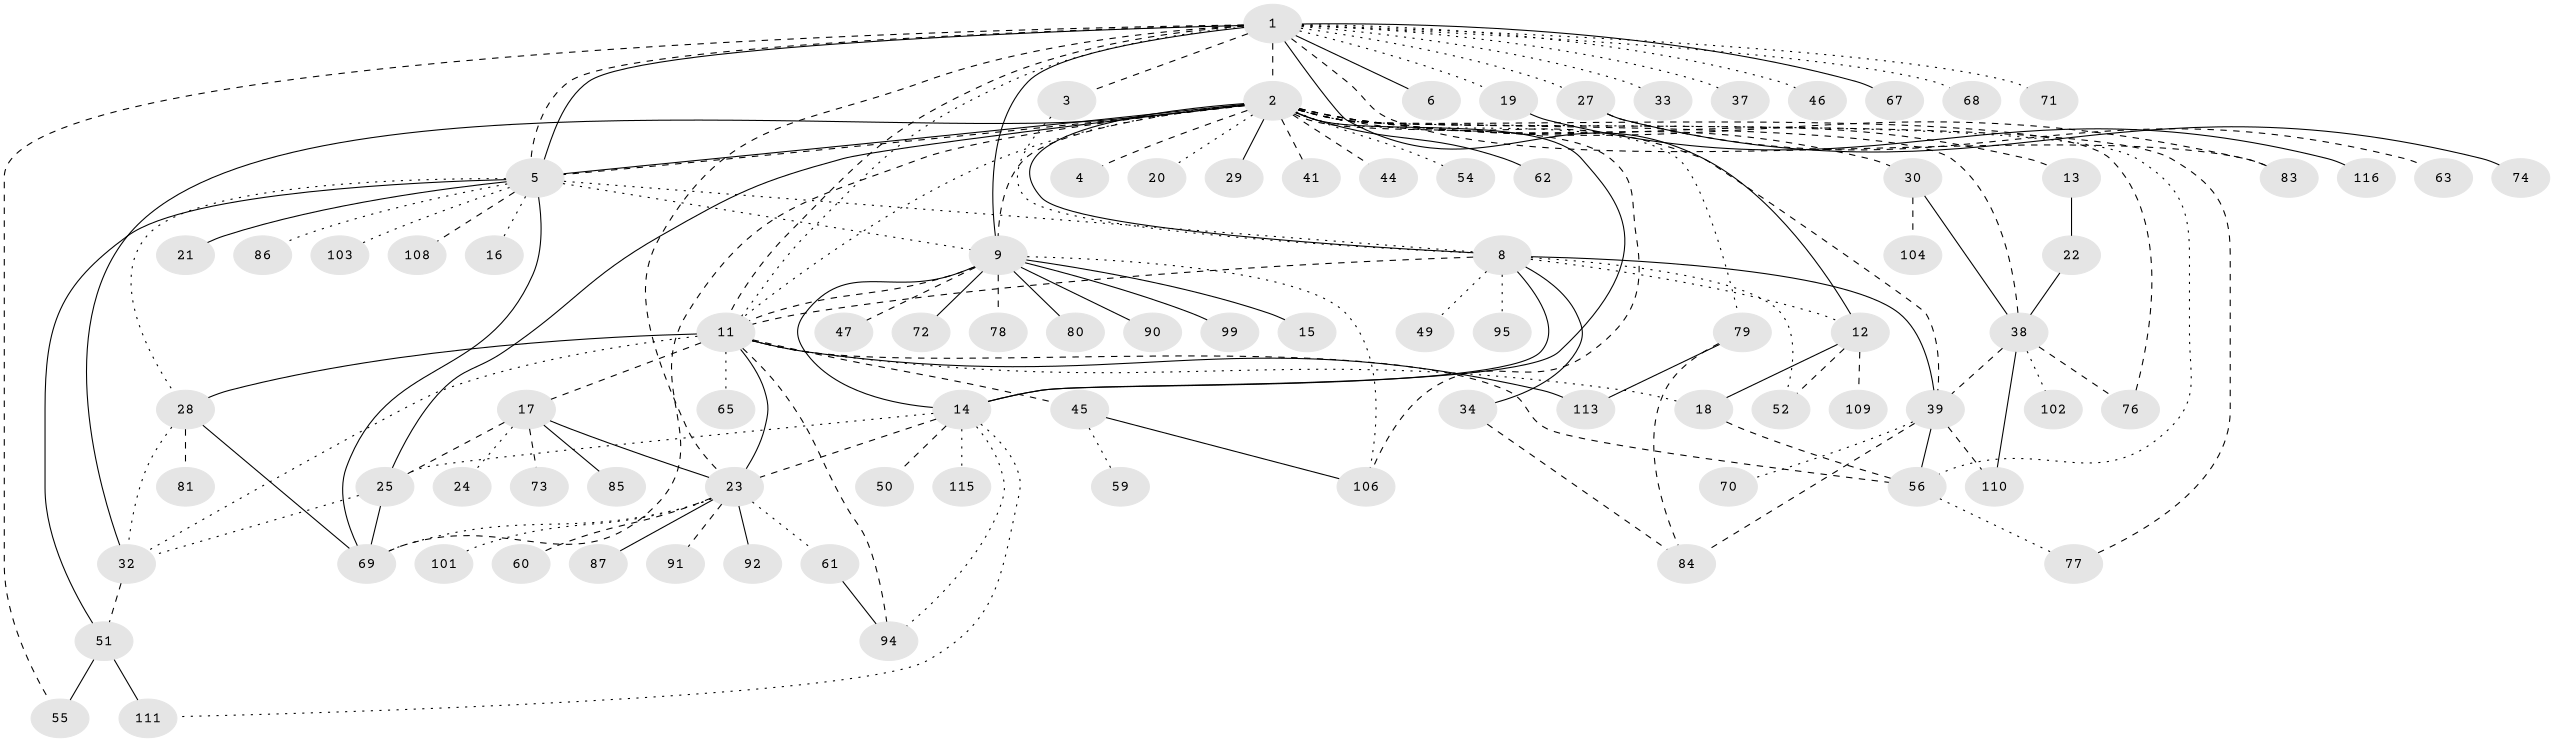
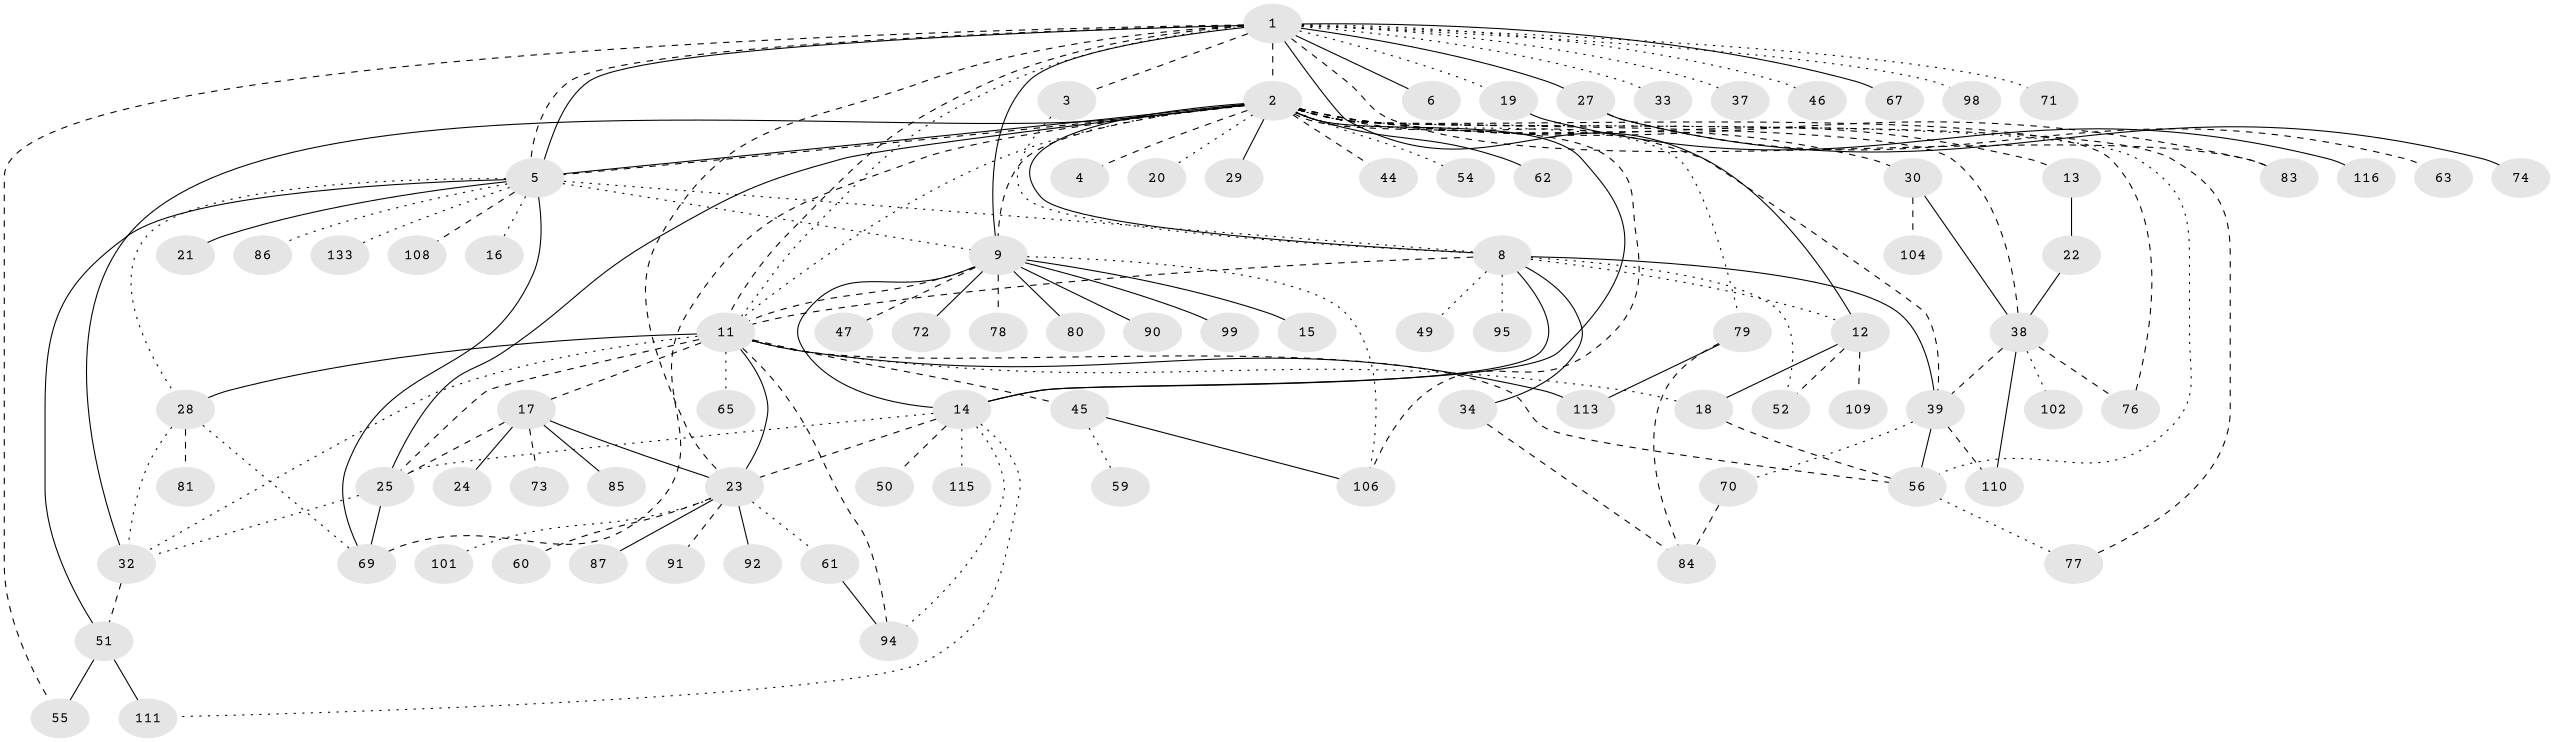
(1434, 51) -> (1434, 51)
(1972, 101) -> (1972, 101)
(1311, 178) -> none
(340, 255) -> (340, 255)
none -> (536, 377)
(494, 448) -> (494, 448)
(276, 487) -> (276, 487)
(1811, 487) -> (1708, 525)
(534, 525) -> none
